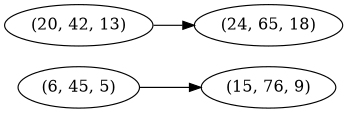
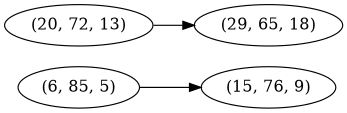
(79, 25) -> (79, 25)
(269, 25) -> (269, 25)
(79, 87) -> (79, 87)
